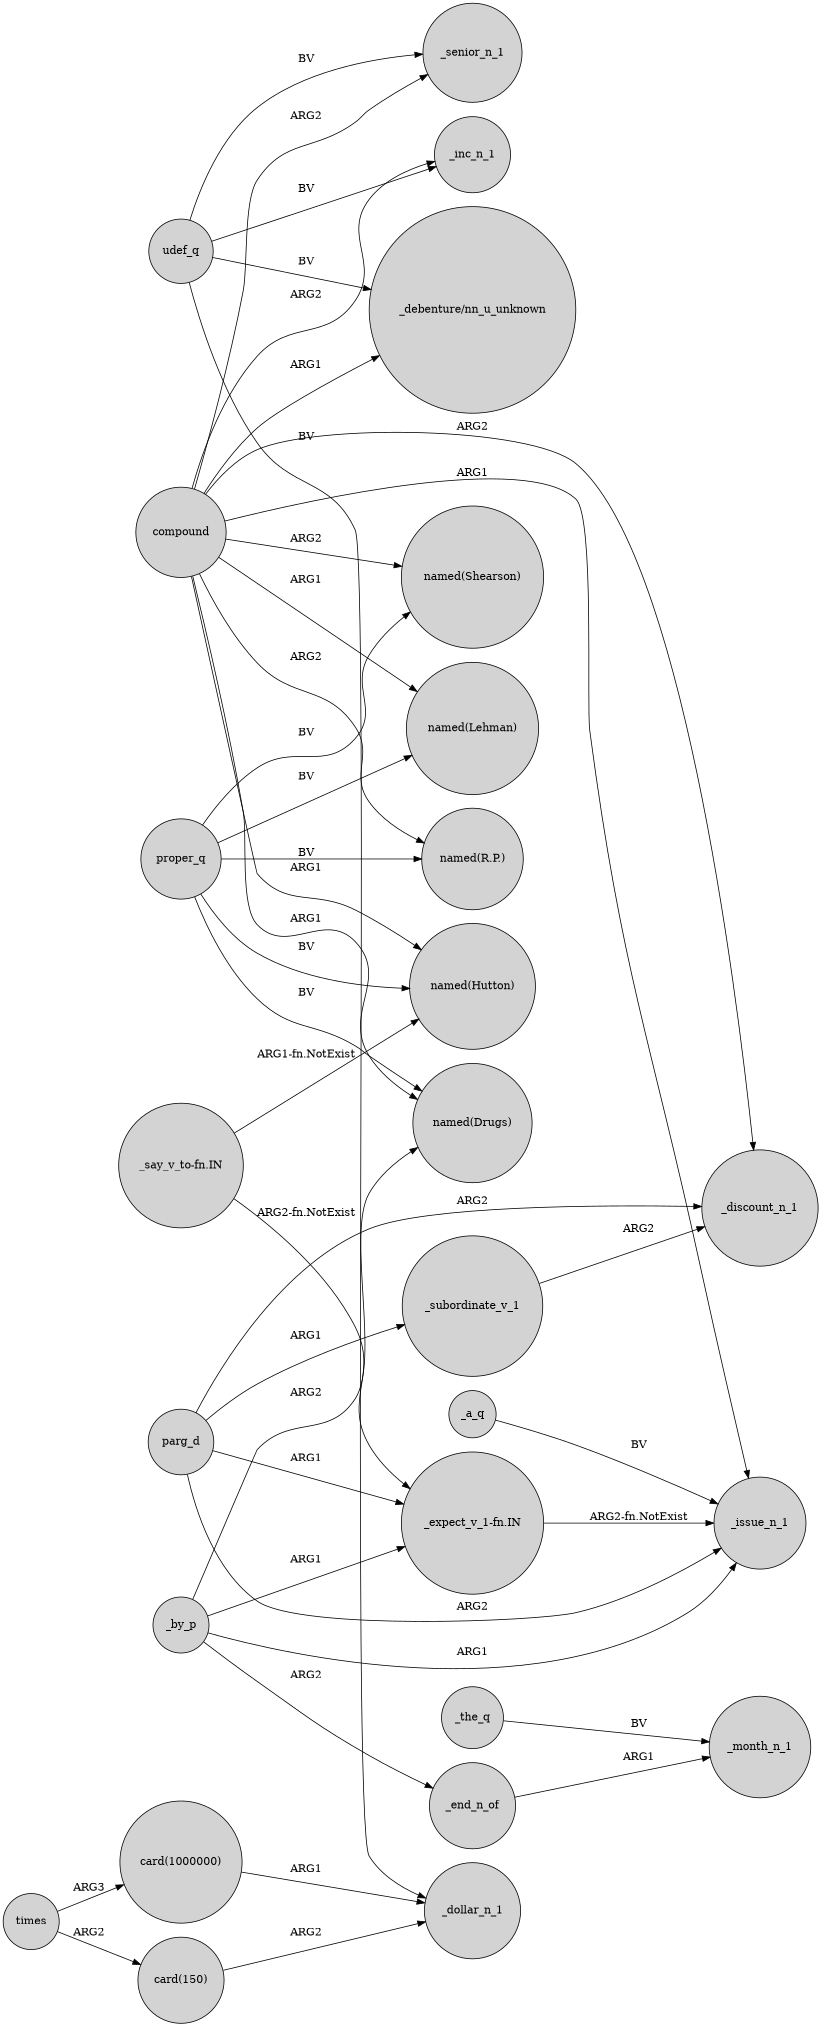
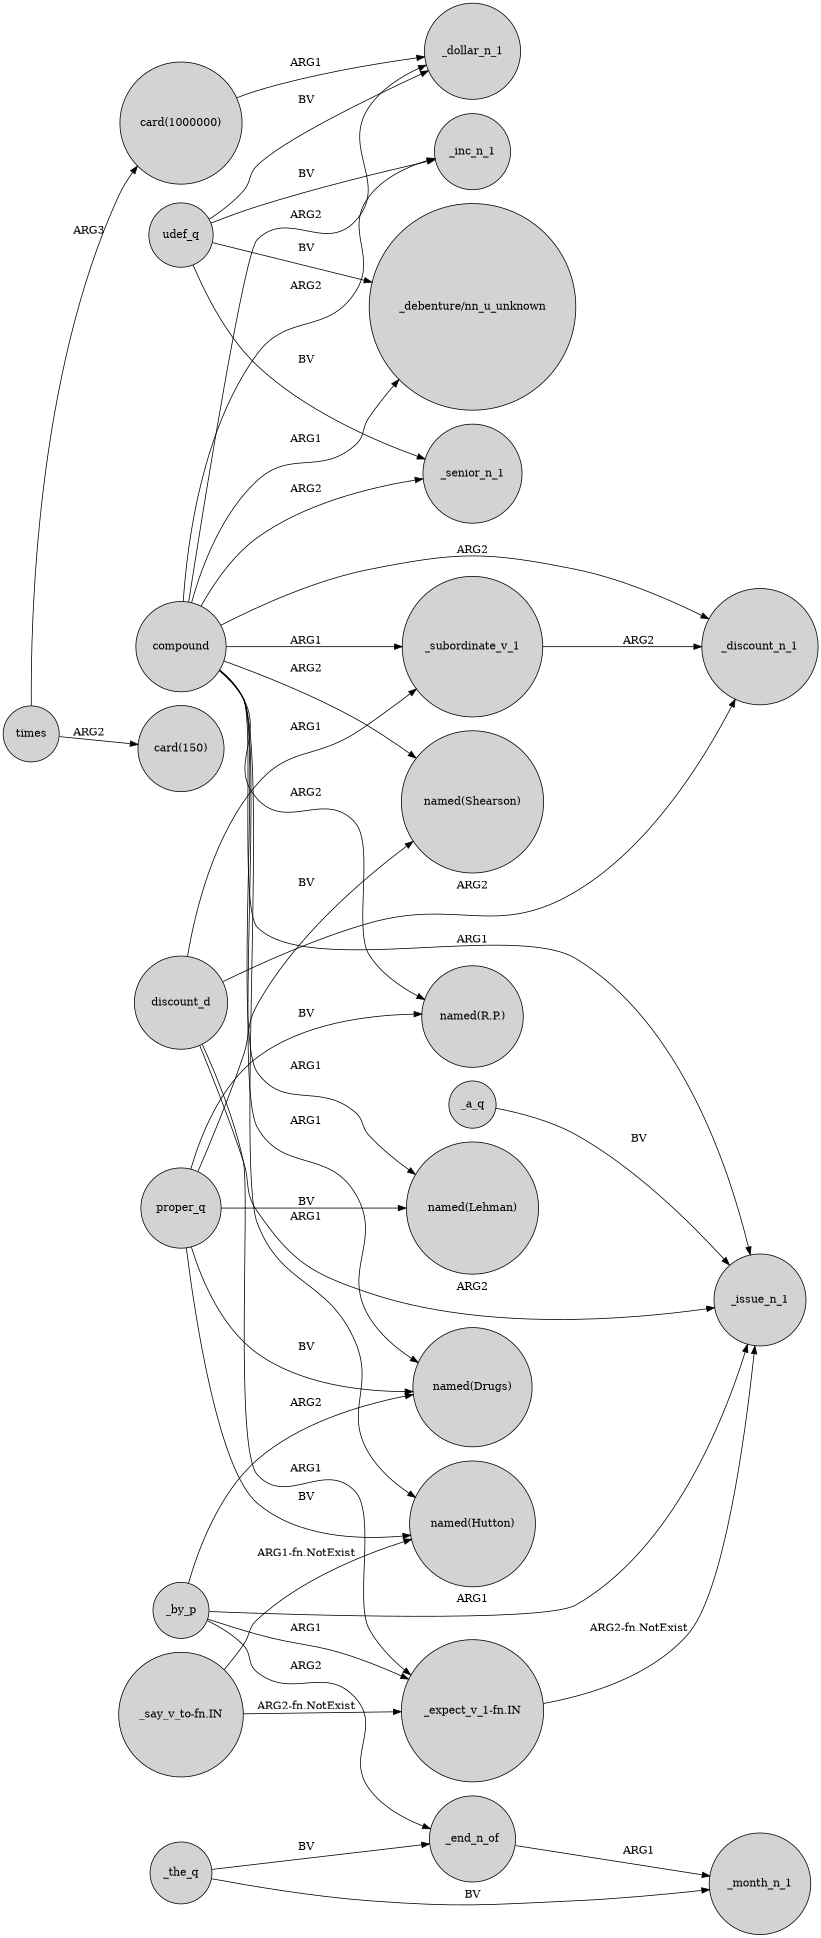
none -> (310, 647)
(181, 1442) -> (181, 1003)
none -> (317, 1857)
(321, 1947) -> (246, 278)
